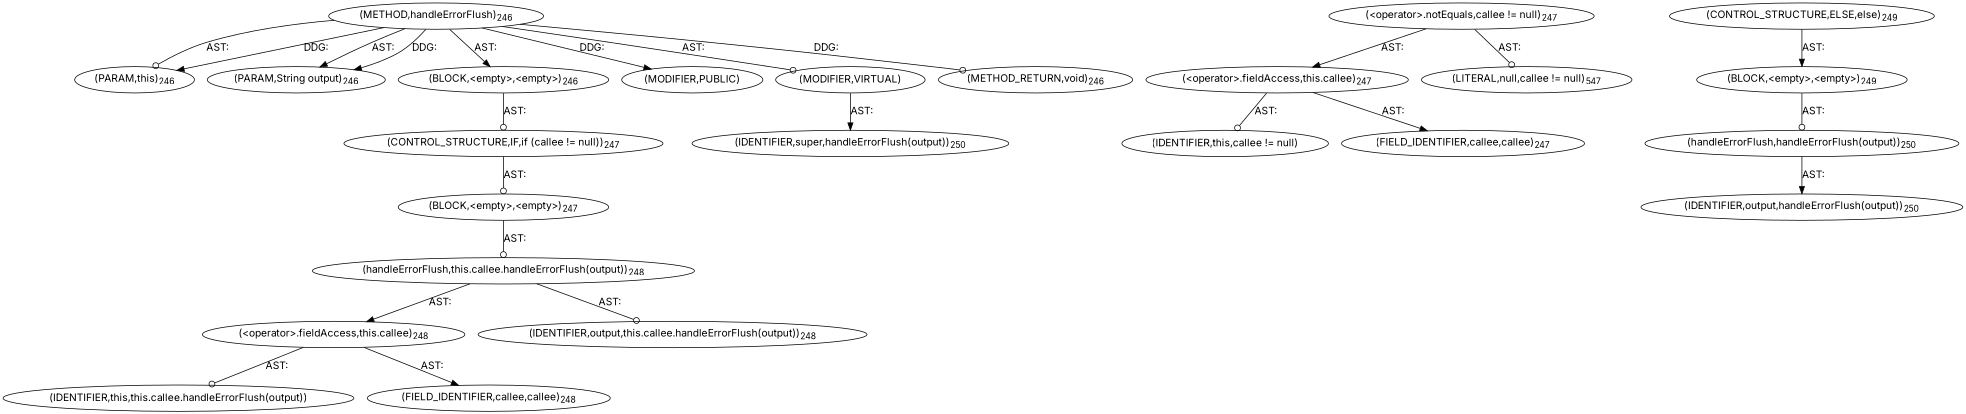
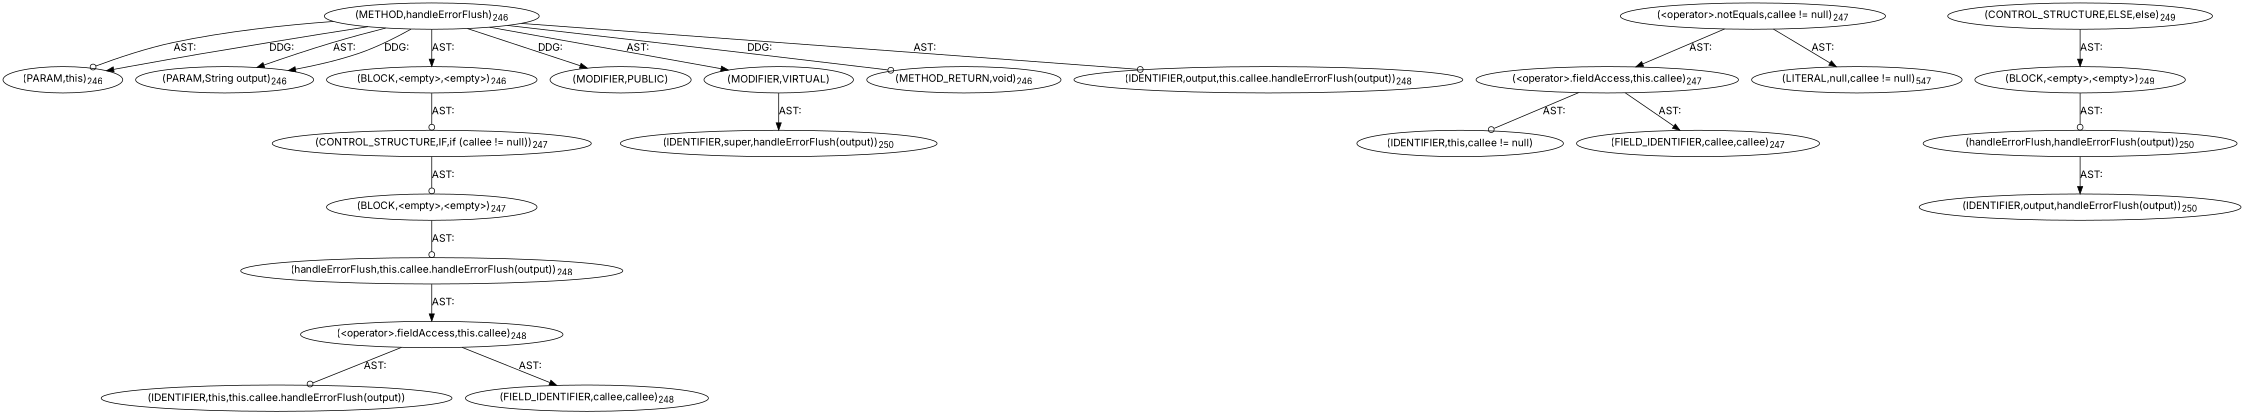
(1492, 46) -> (1802, 46)
(646, 48) -> (605, 48)
(585, 302) -> (829, 46)
